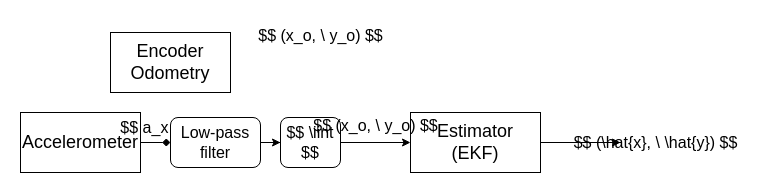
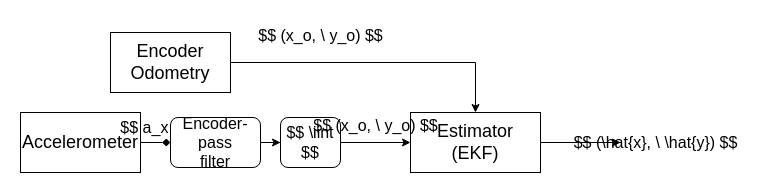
none -> (375, 63)
(216, 143) -> (216, 143)
